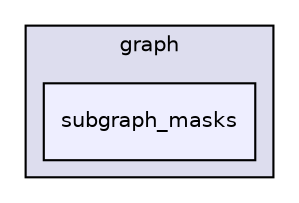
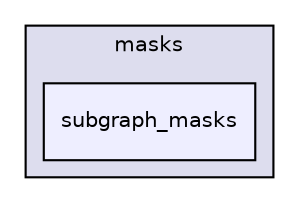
(150, 46) -> (150, 46)
